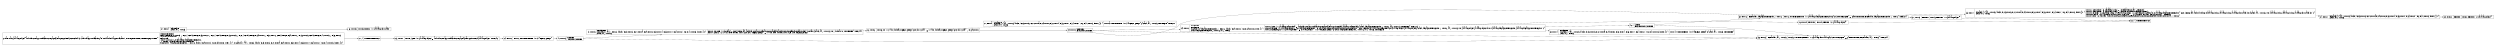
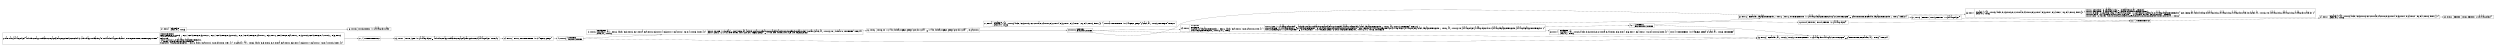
(2317, 16) -> (2235, 19)
(1638, 25) -> (1640, 25)
(571, 38) -> (572, 38)
